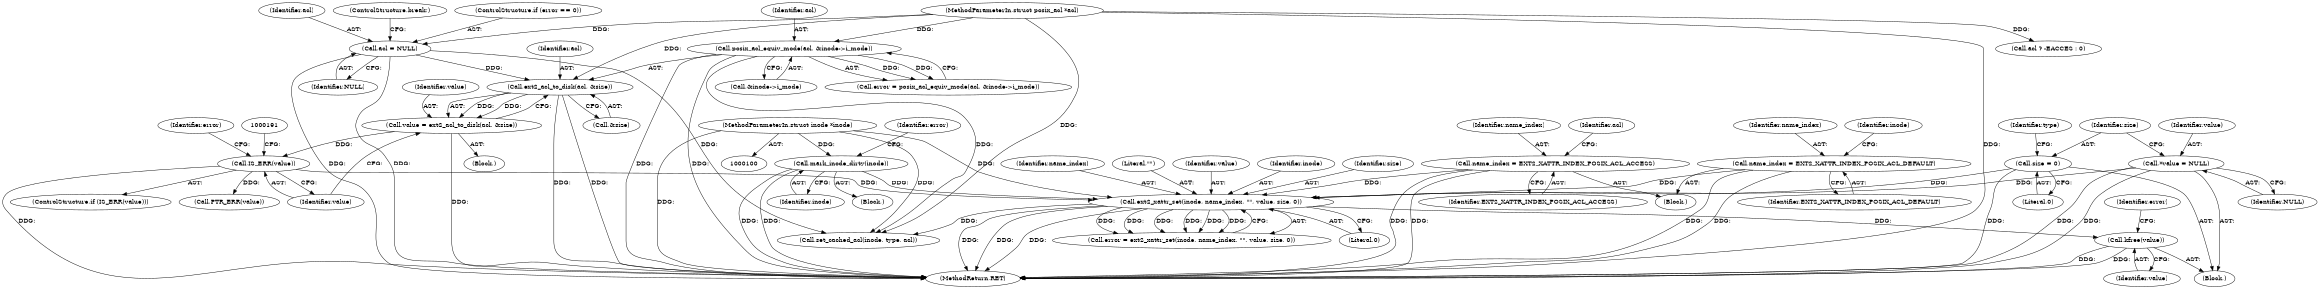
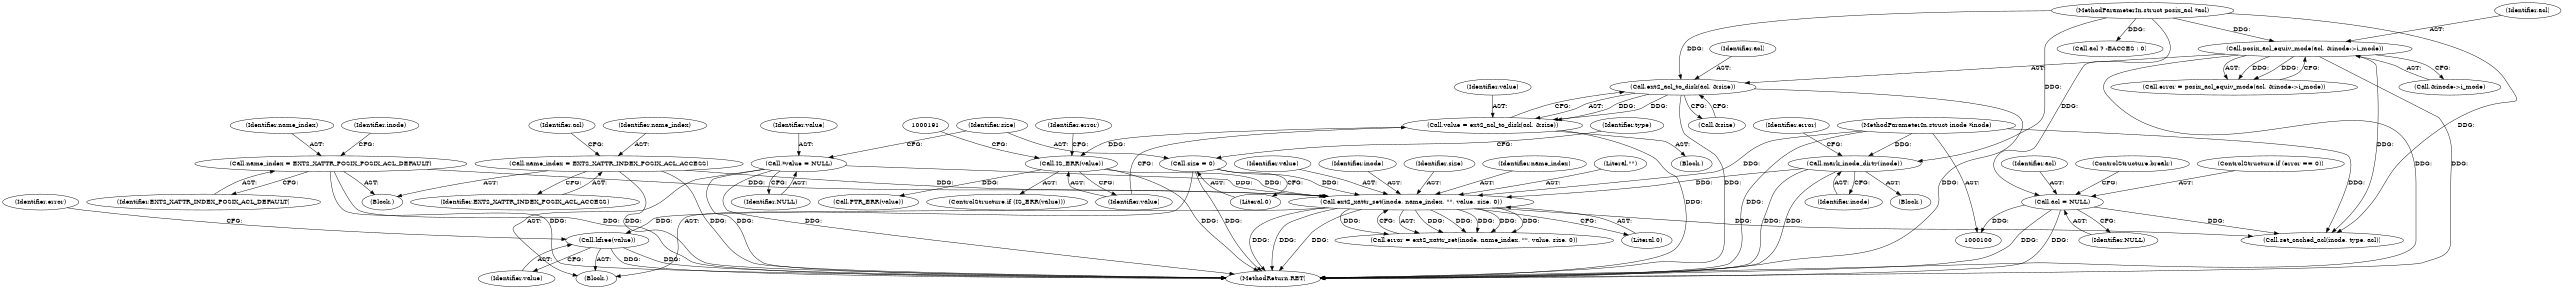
(470, 67) -> (2001, 213)
(616, 106) -> (1721, 106)
(1834, 164) -> (331, 164)
(1984, 167) -> (2044, 112)
